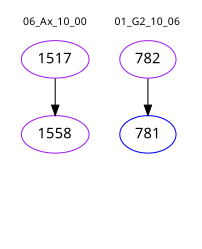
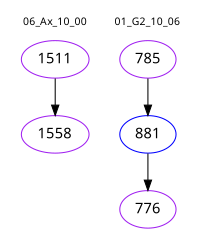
(55, 59) -> (55, 59)
(148, 59) -> (148, 59)
(148, 134) -> (148, 134)
none -> (148, 209)
